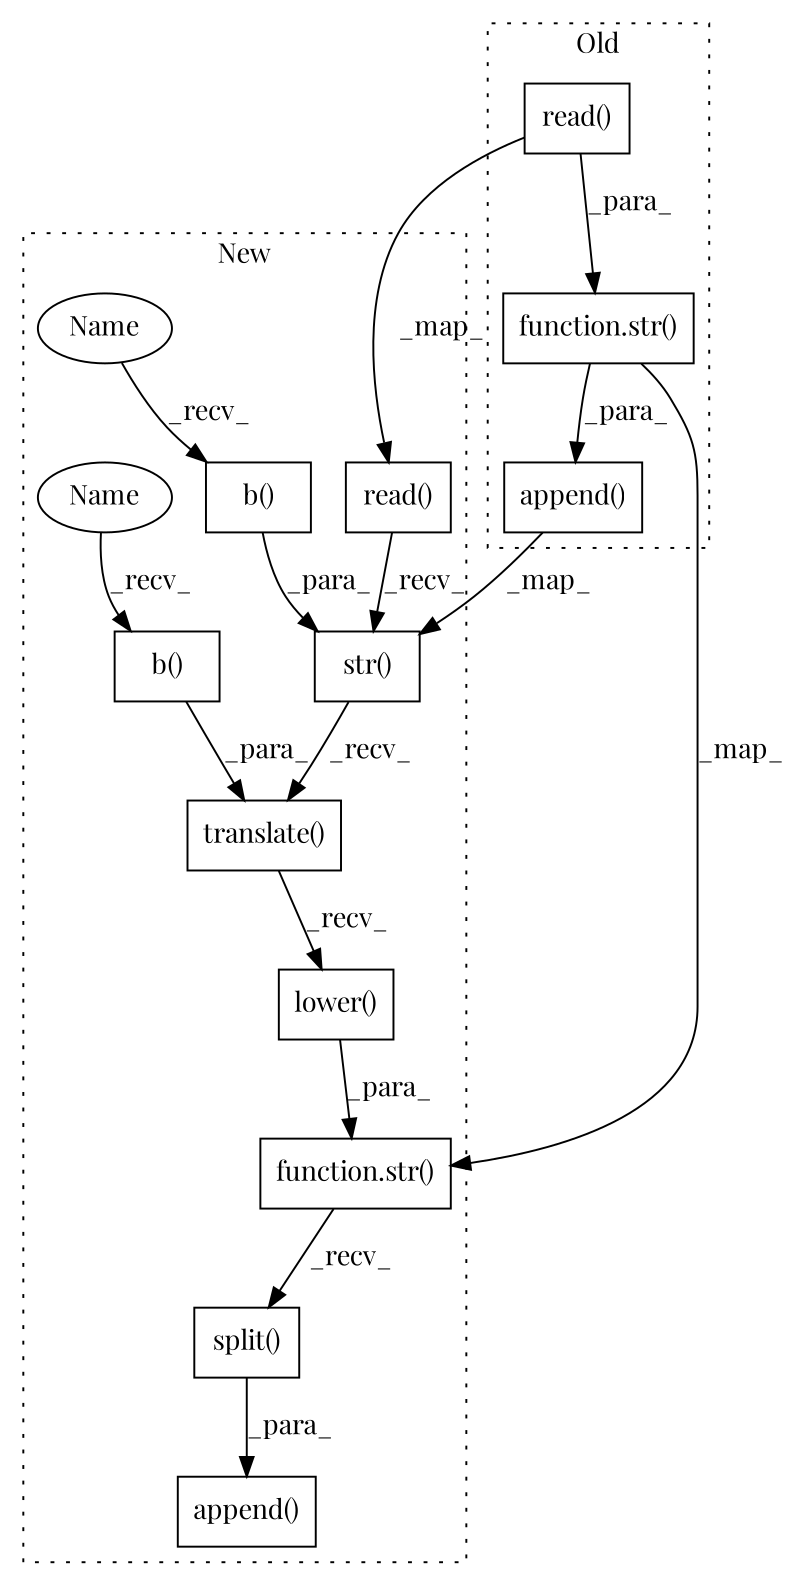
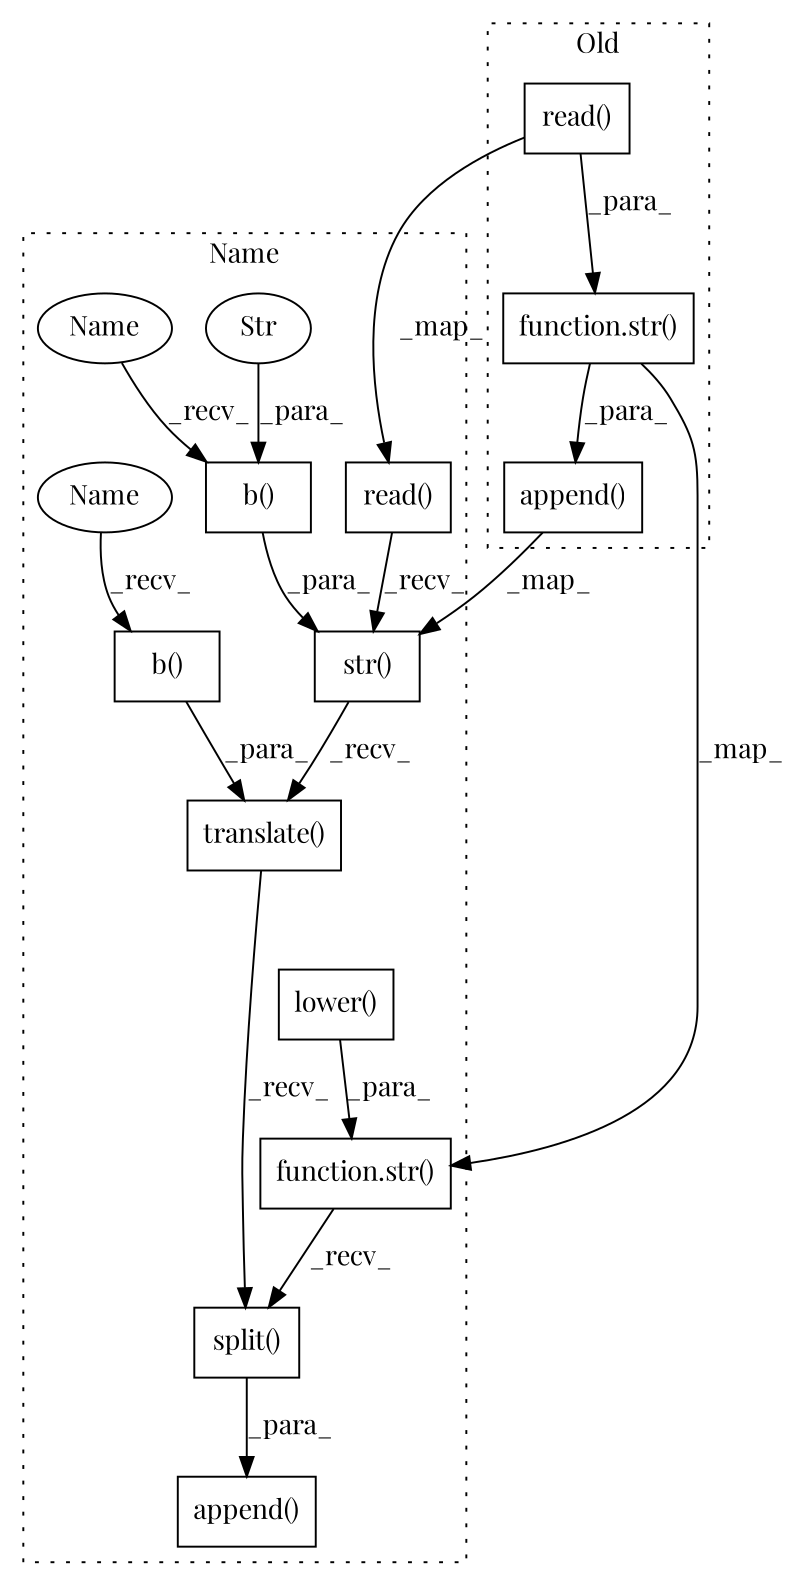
(245, 256) -> (245, 256)
none -> (258, 328)
(296, 911) -> (246, 1079)
